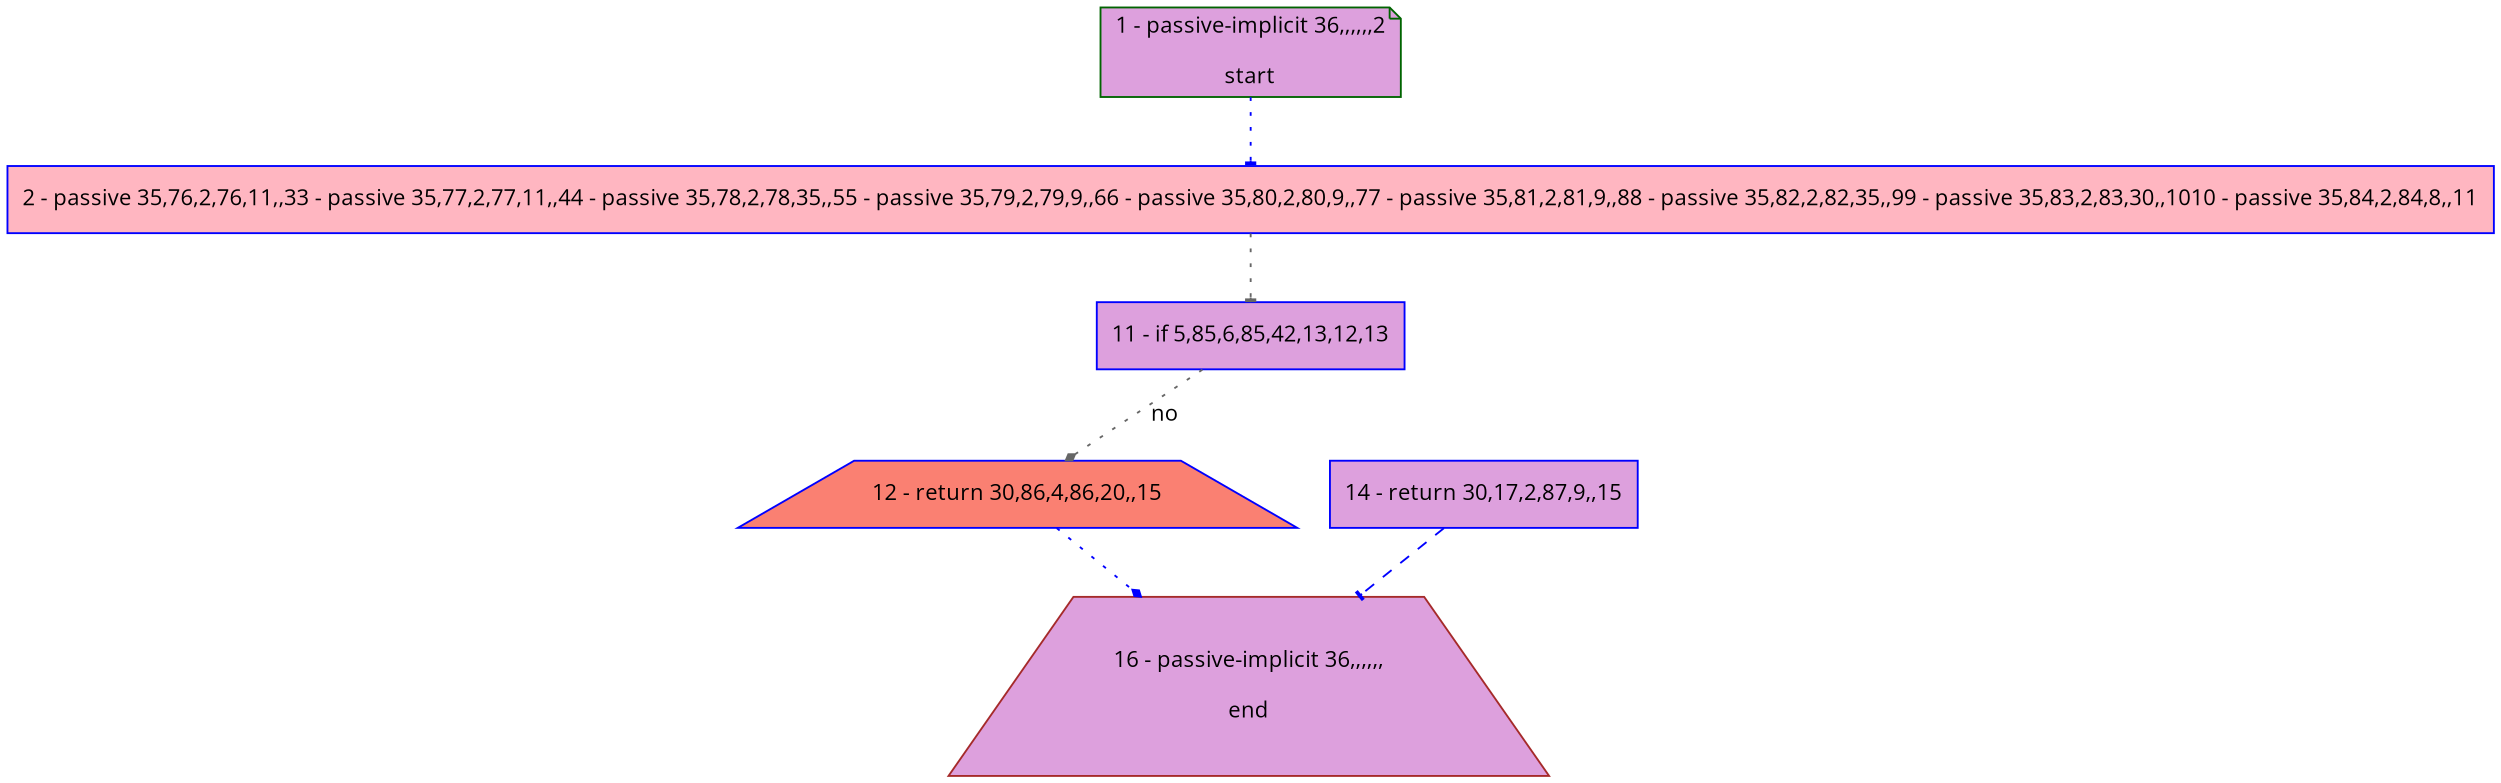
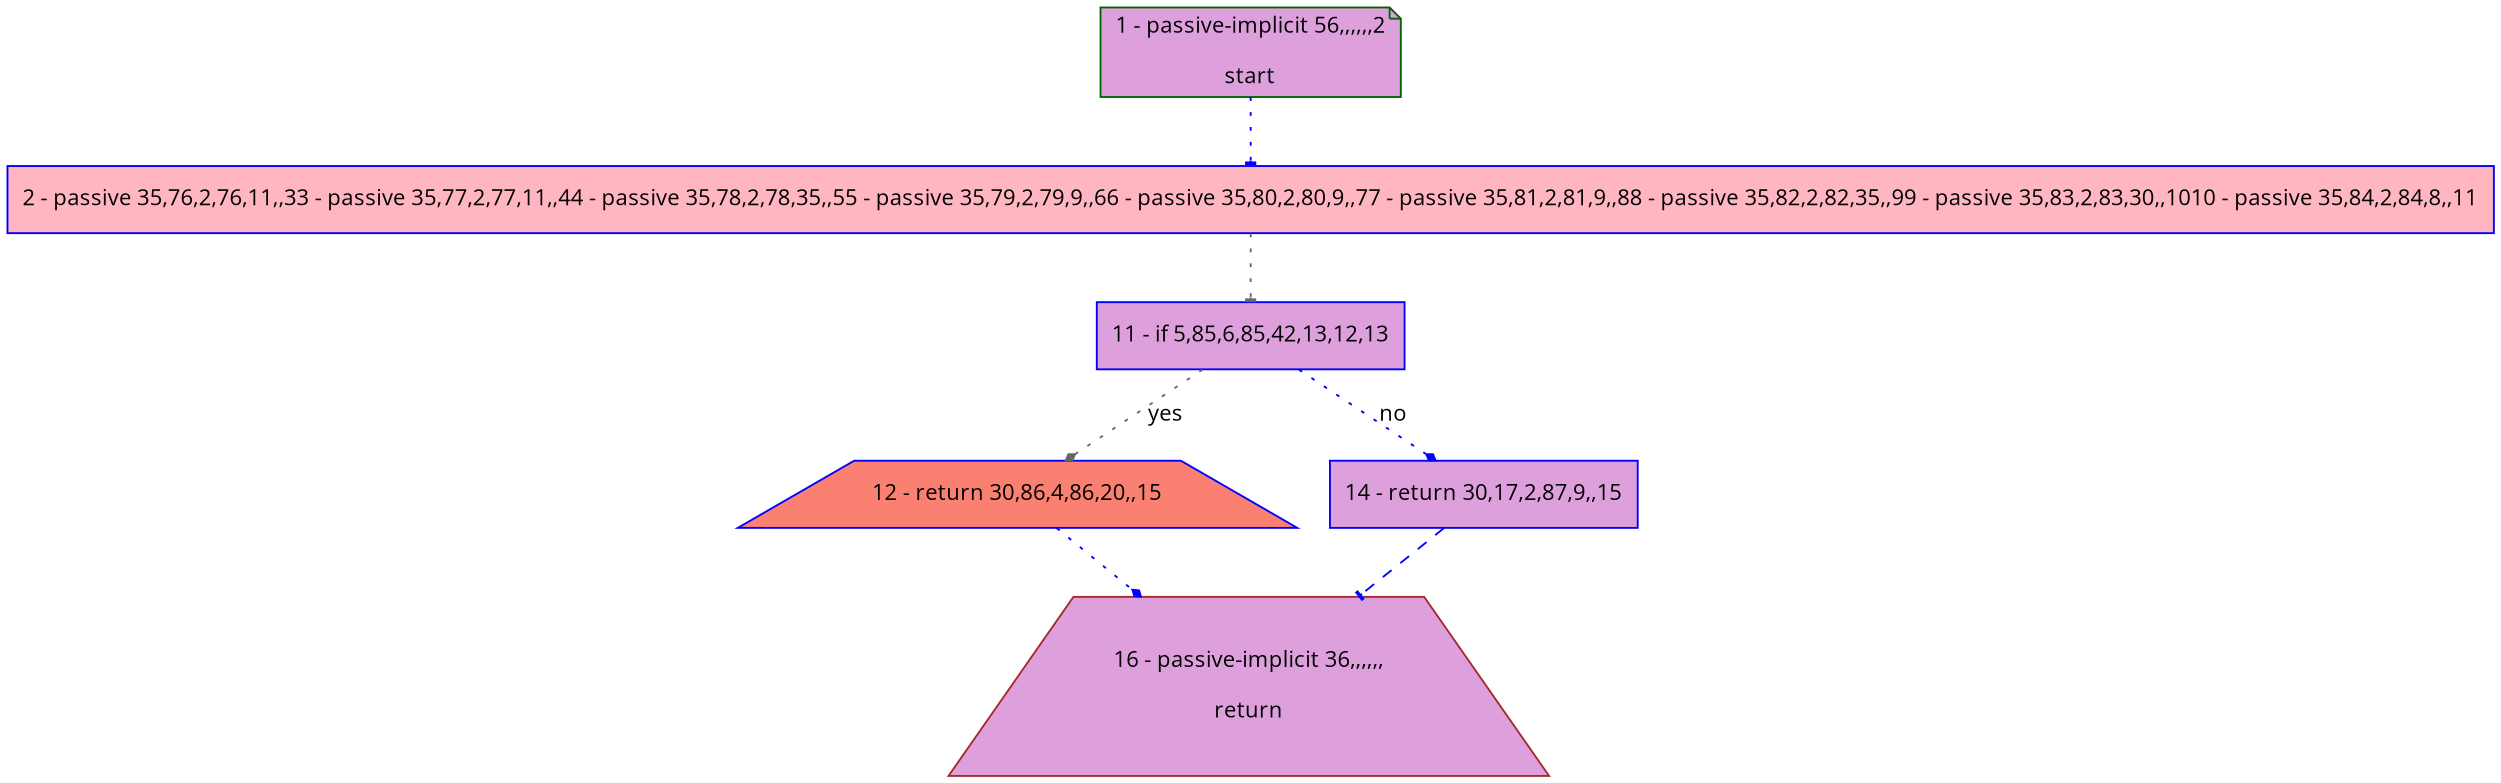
(1251, 52) -> (1251, 52)
none -> (1362, 412)
(1166, 415) -> (1166, 415)
(1249, 686) -> (1249, 686)
